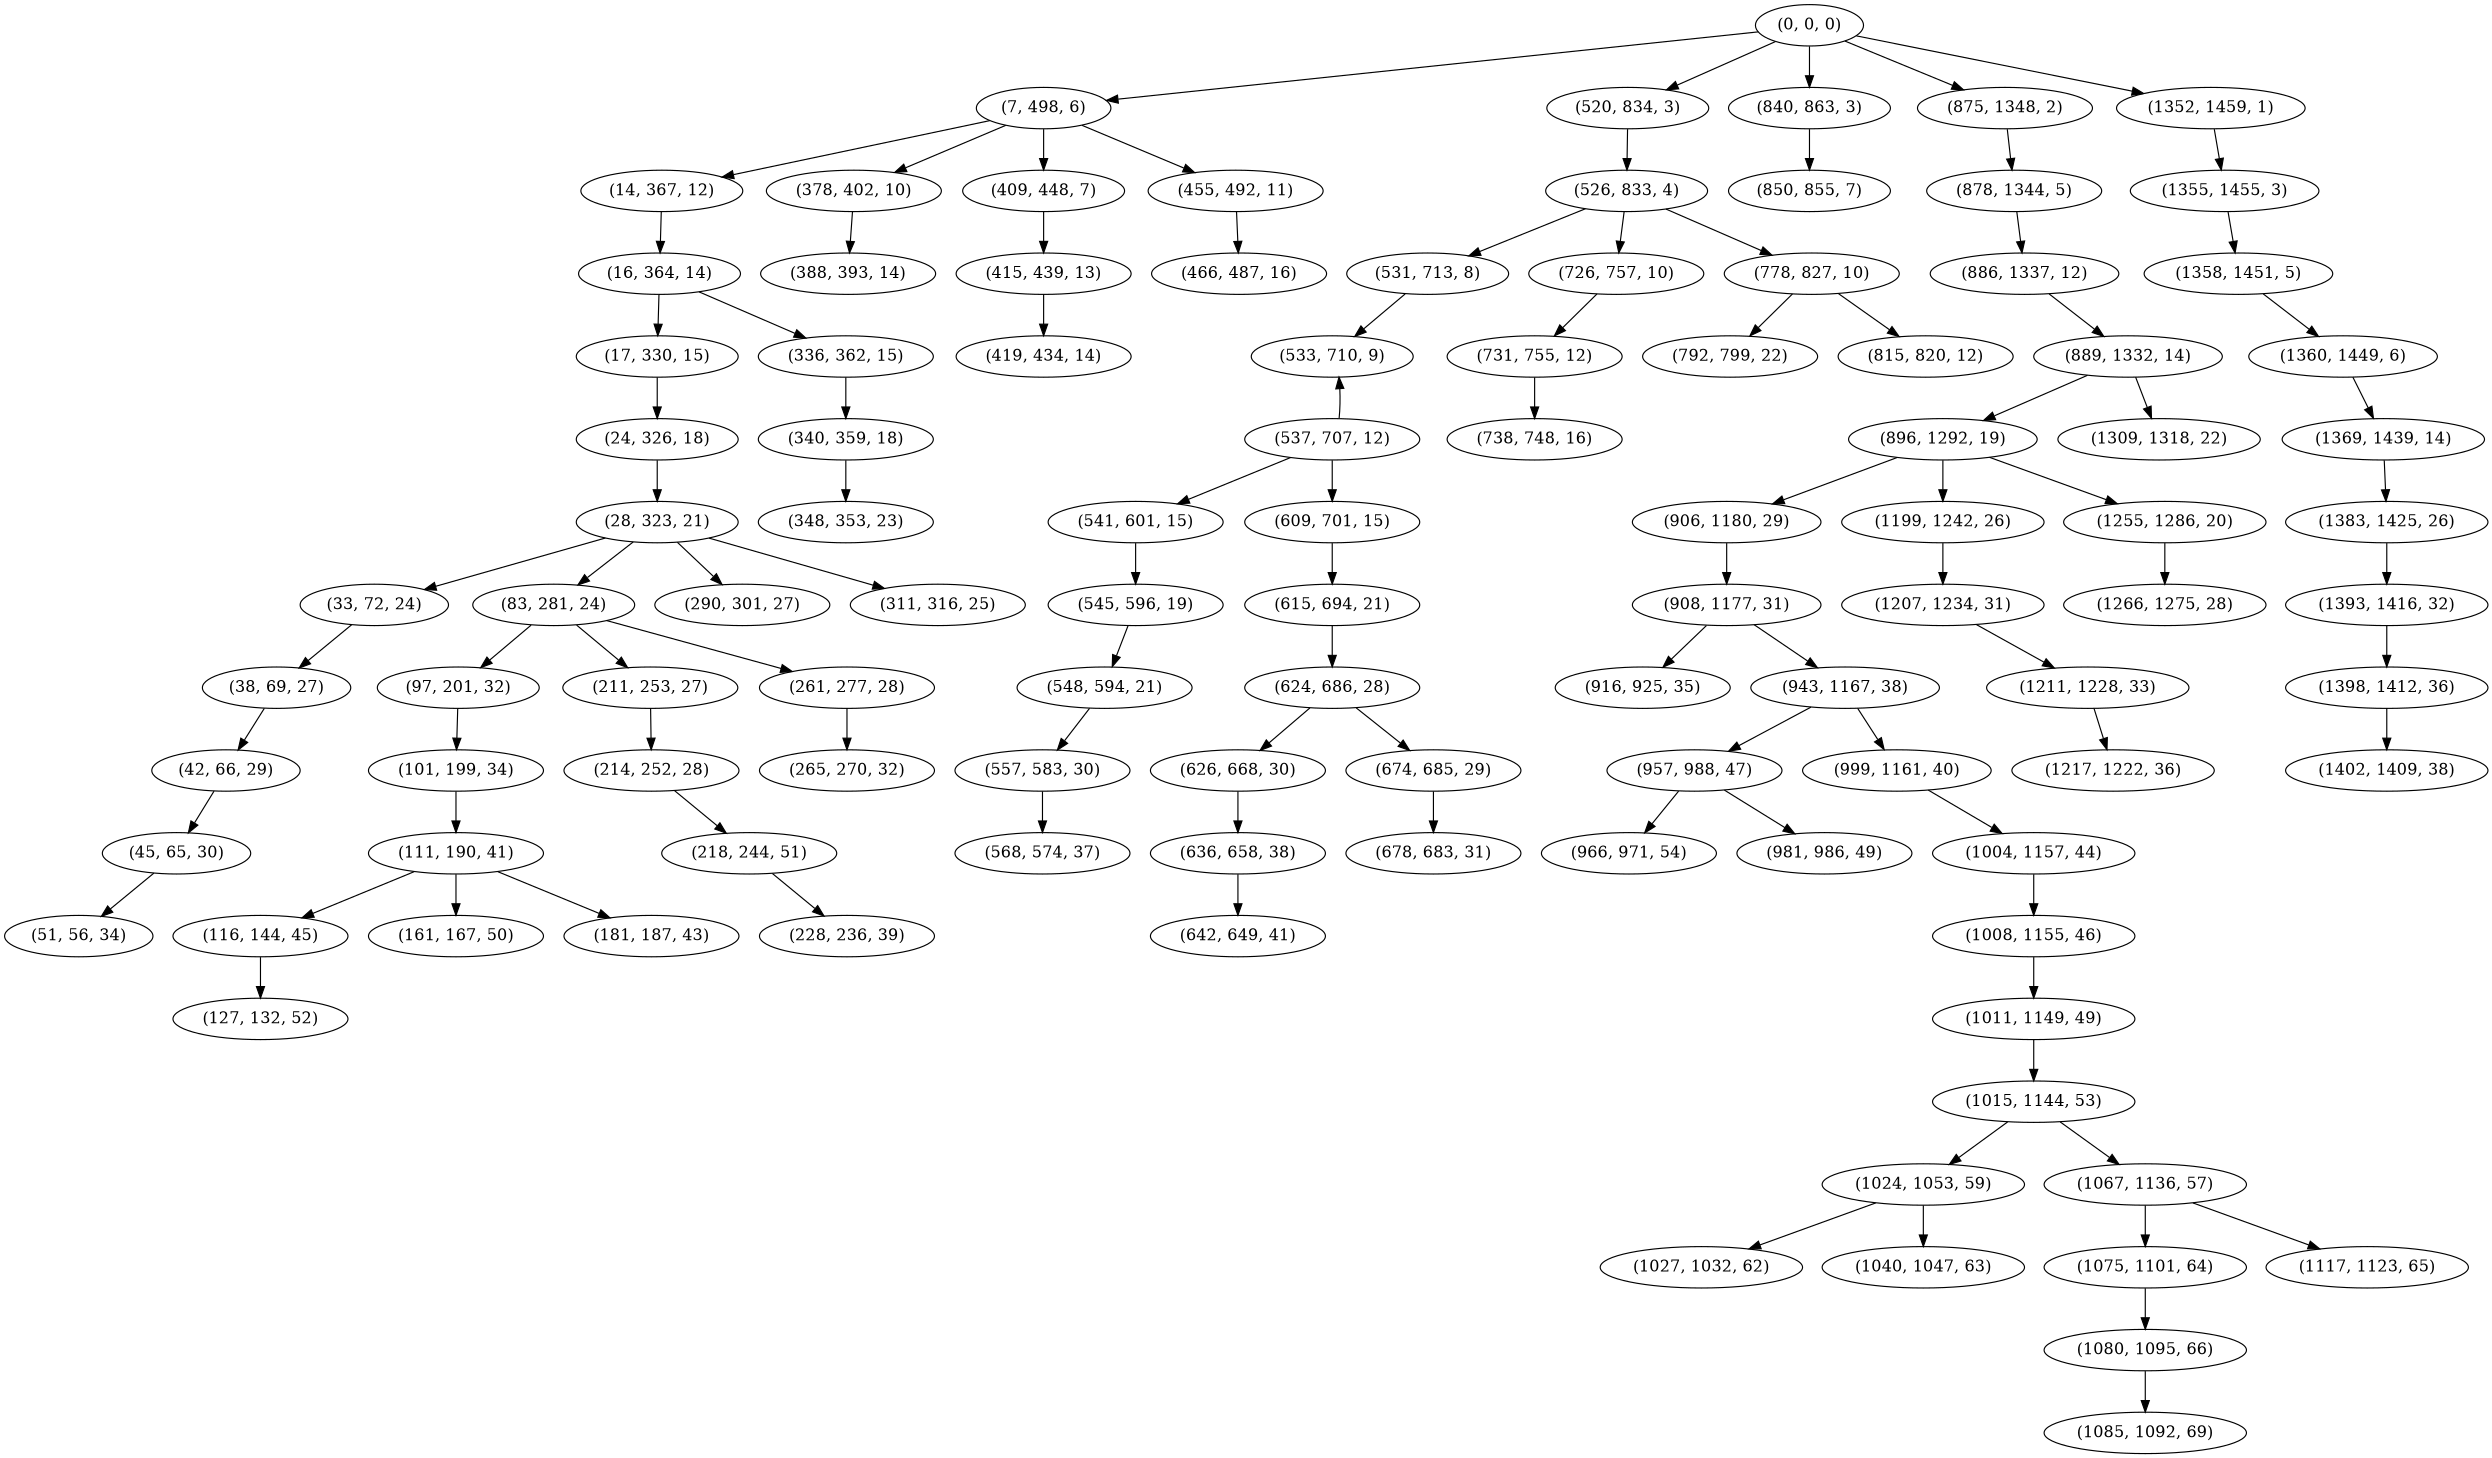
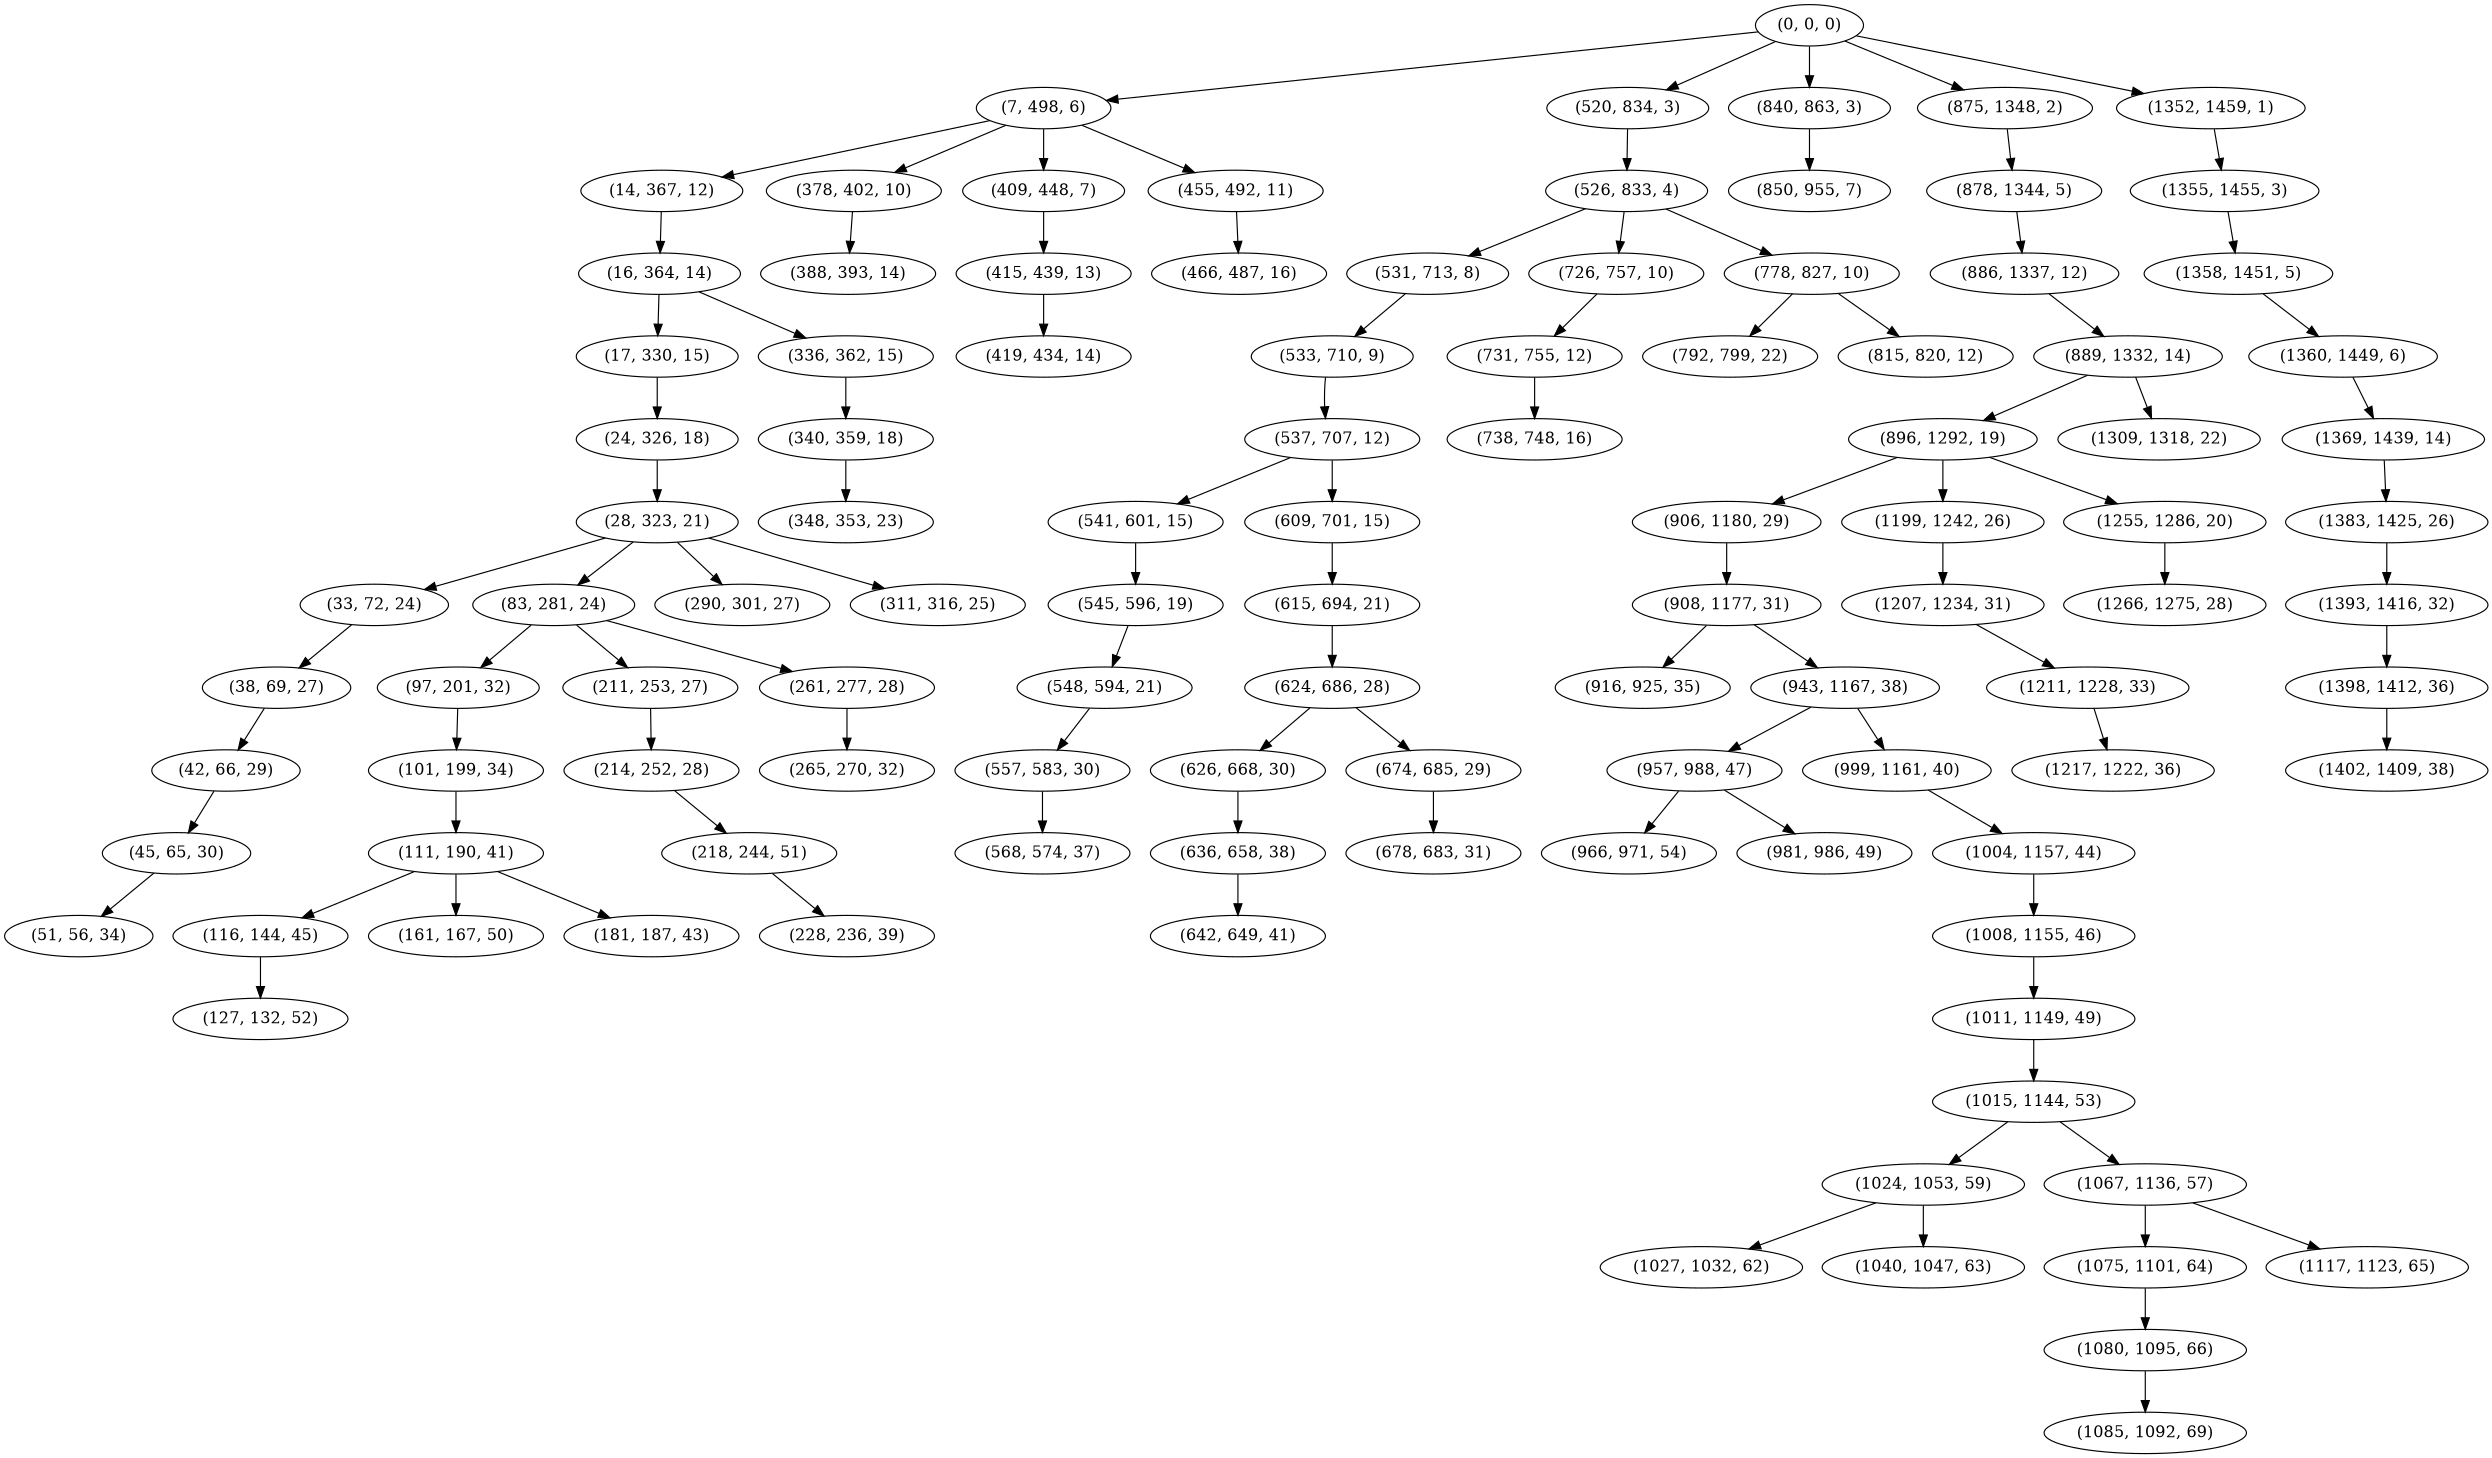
(1810, 191) -> (1810, 191)
(1340, 403) -> (1325, 392)
